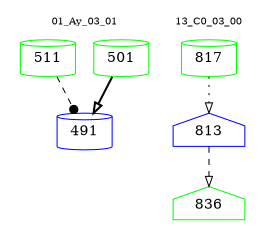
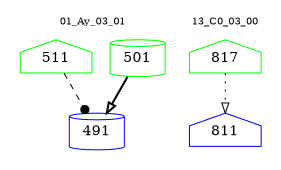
(48, 58) -> (56, 58)
(209, 58) -> (225, 58)
(209, 132) -> (225, 132)
(209, 205) -> none
